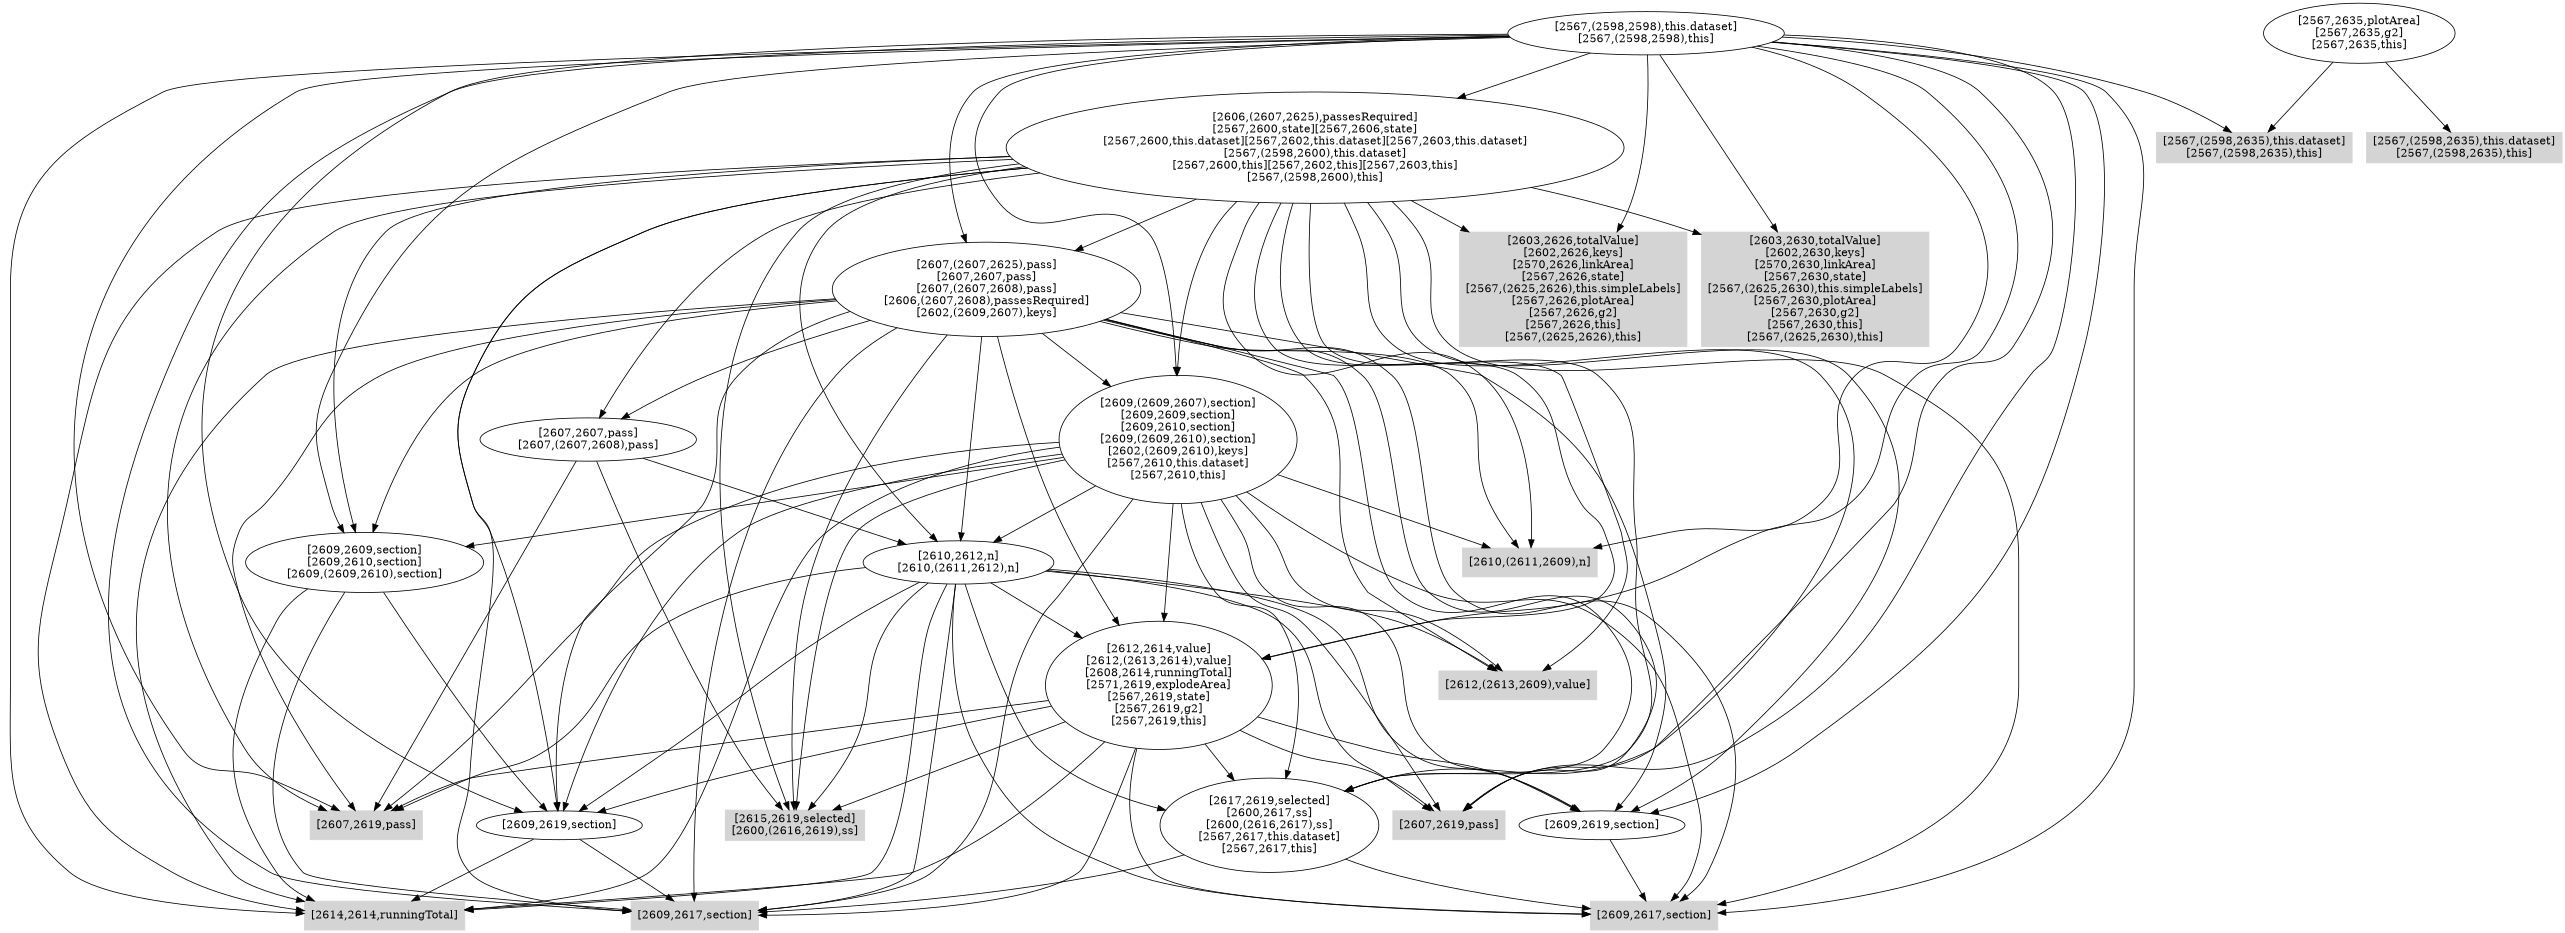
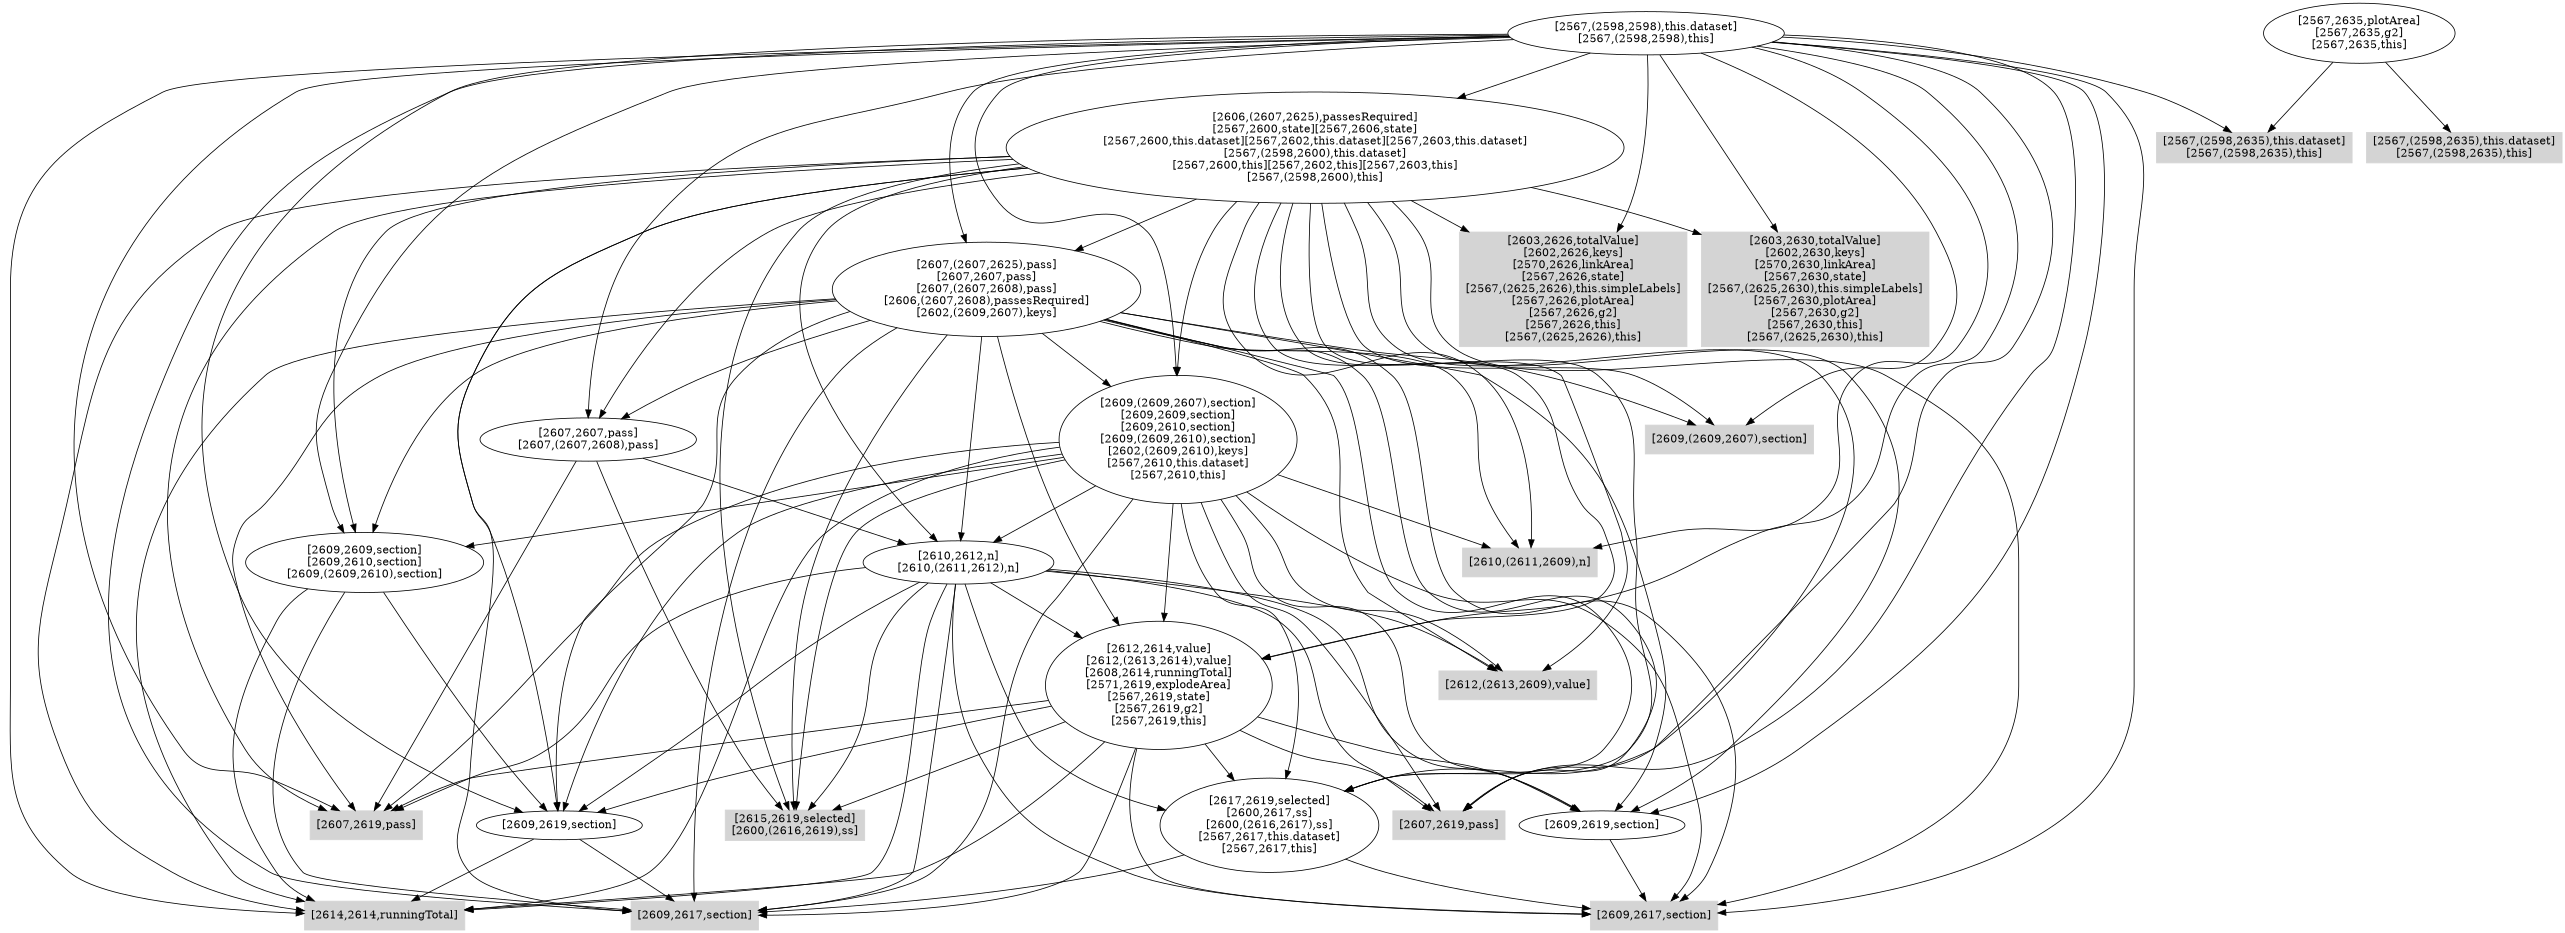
none -> (965, 88)
none -> (1729, 440)
